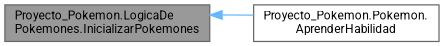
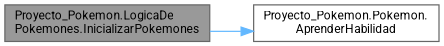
(238, 15) -> (225, 31)
